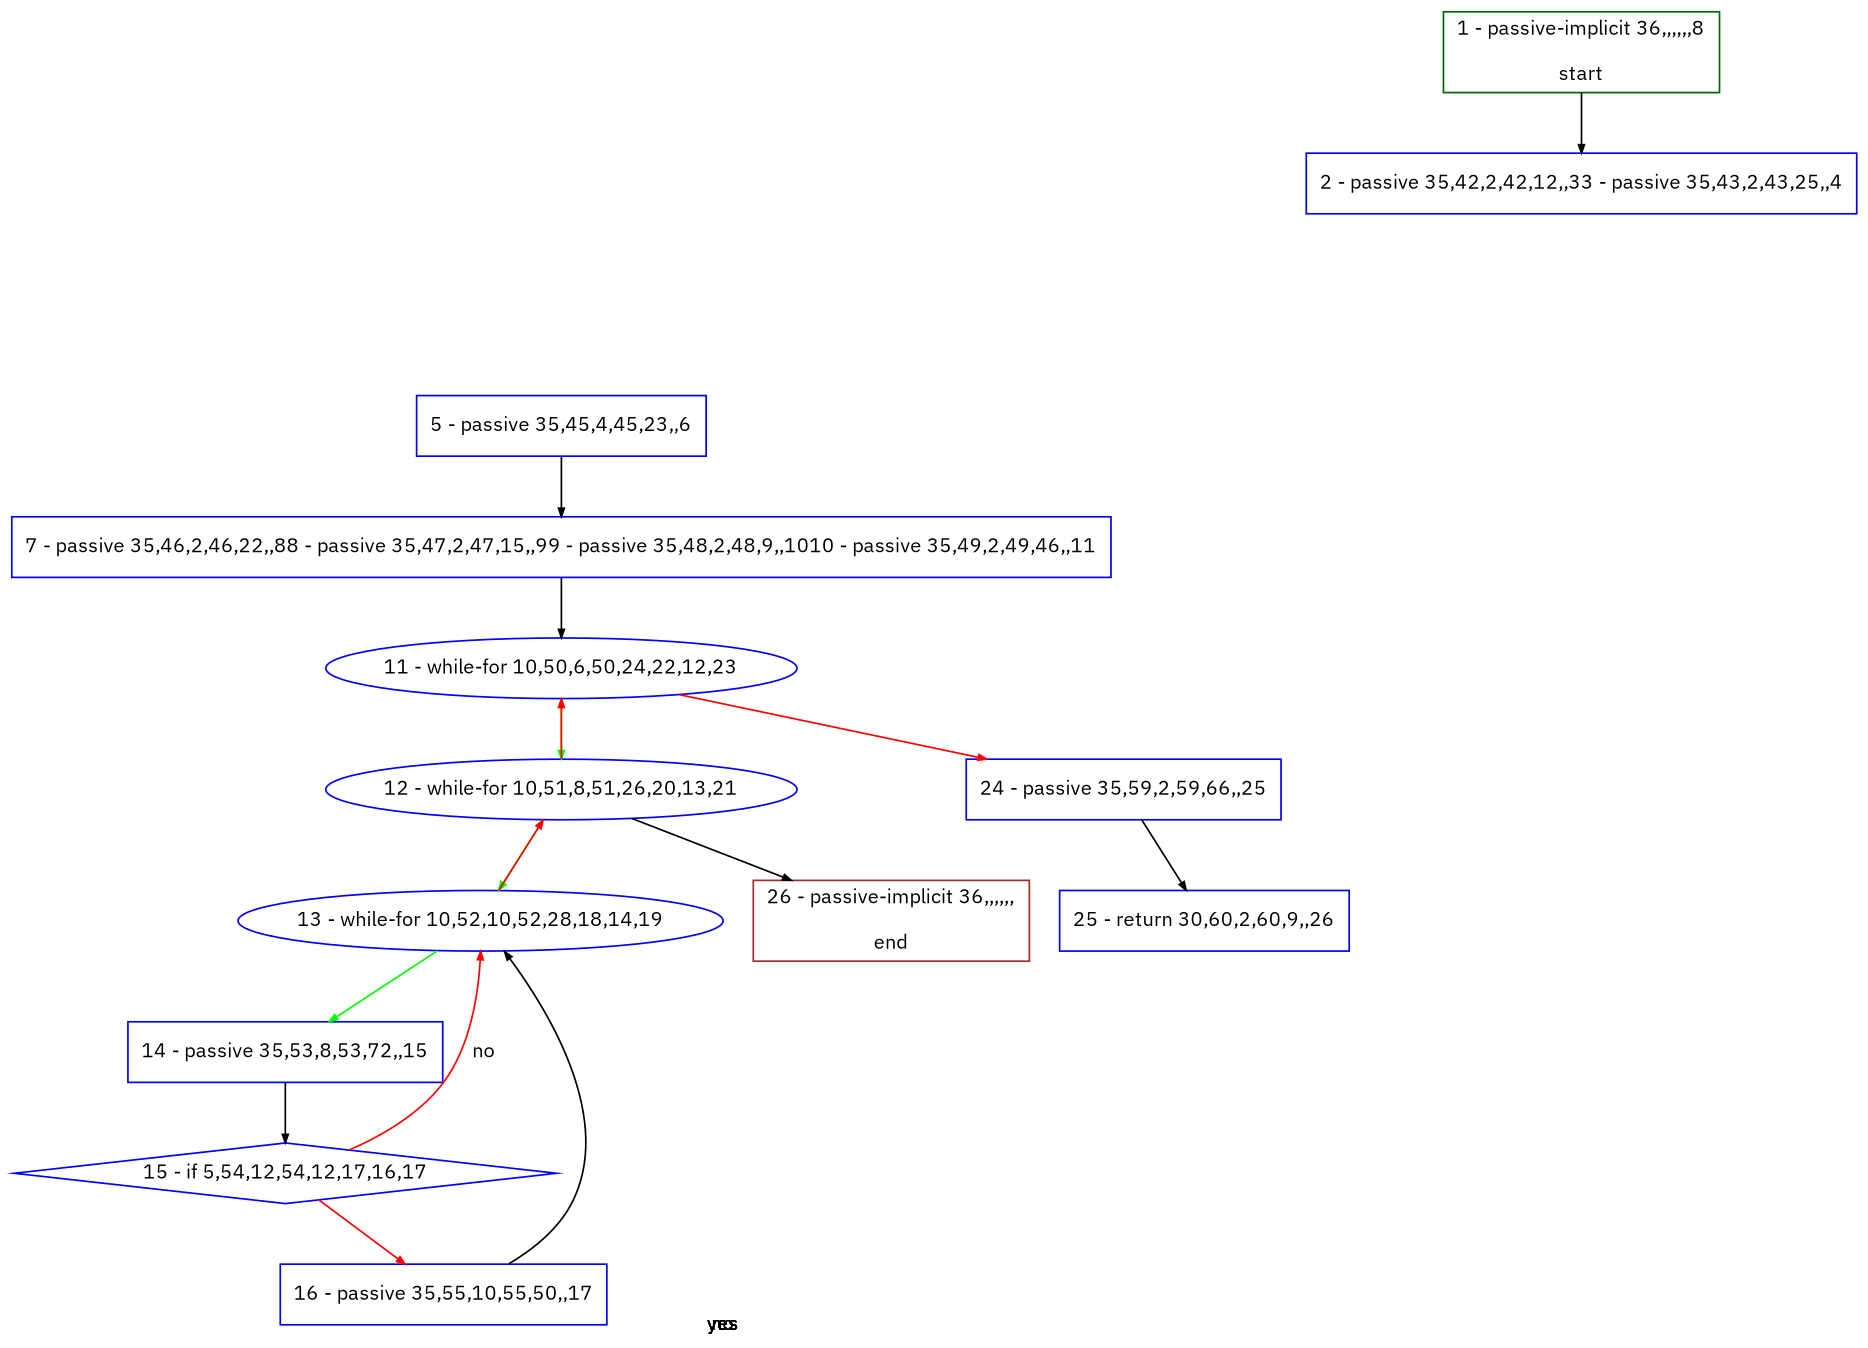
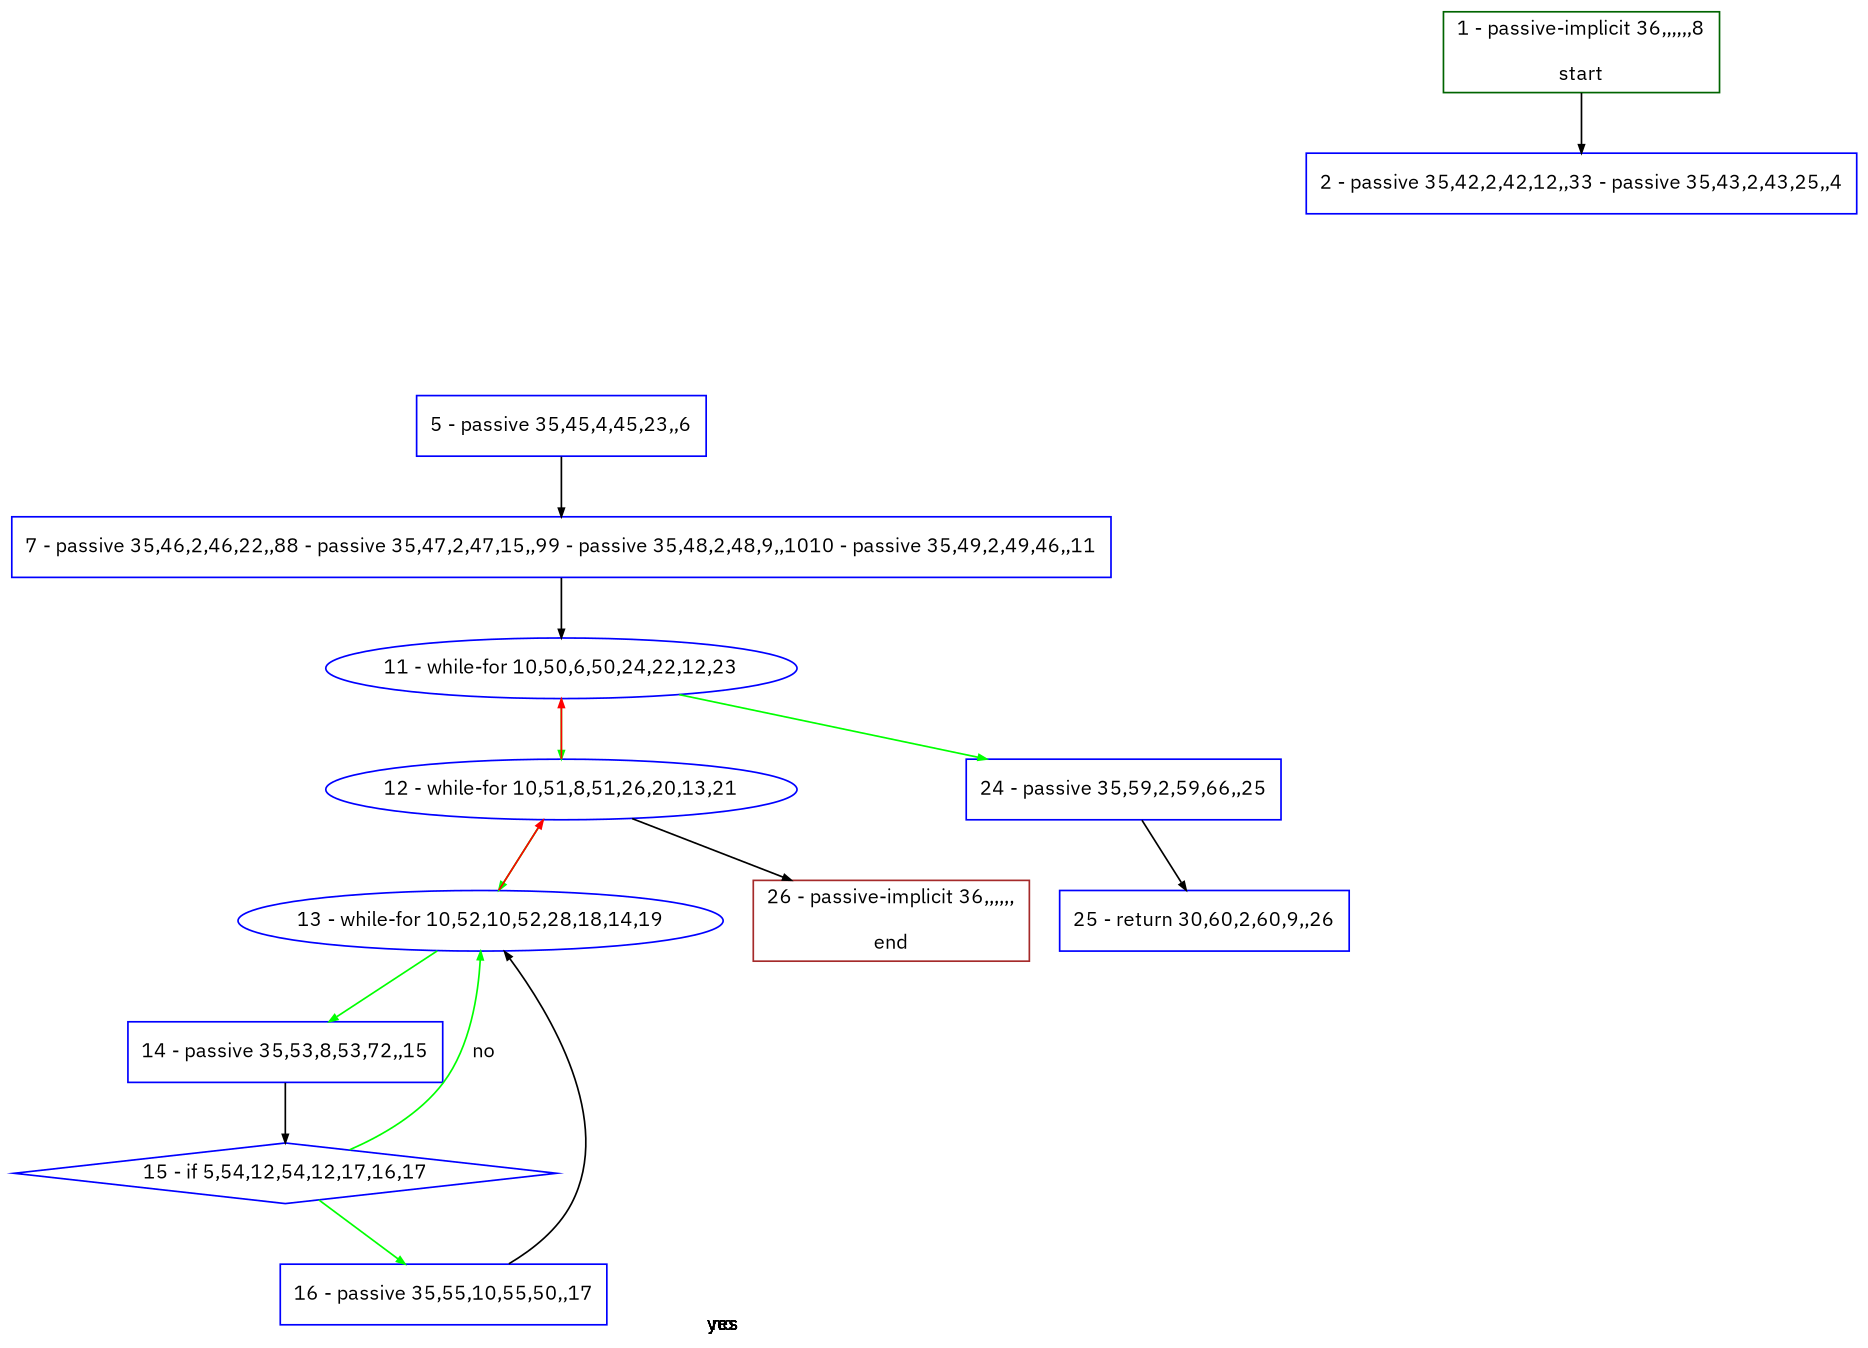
(829, 726) -> (829, 726)
(447, 1077) -> (447, 1077)
(358, 1229) -> (358, 1229)
